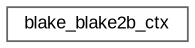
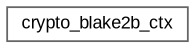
(97, 24) -> (97, 24)
